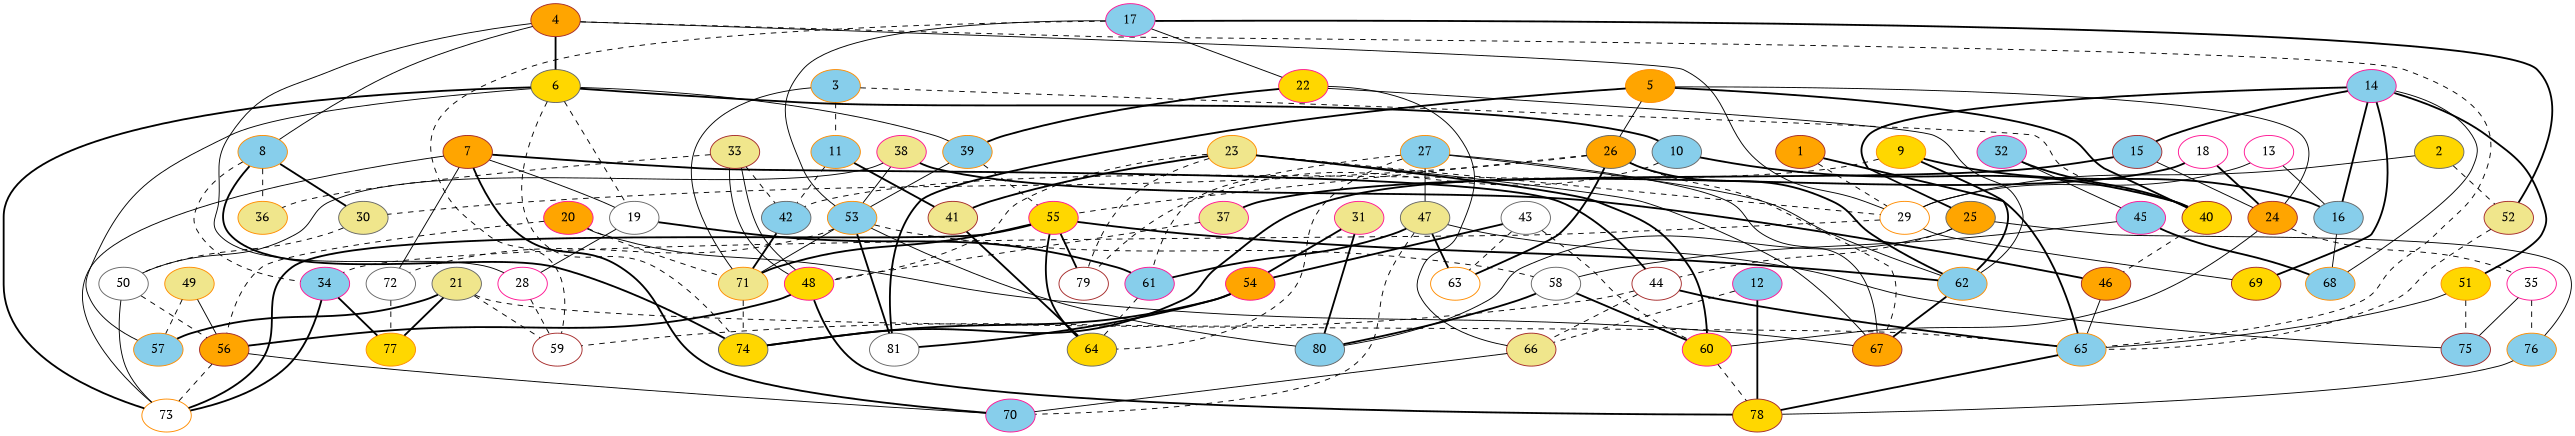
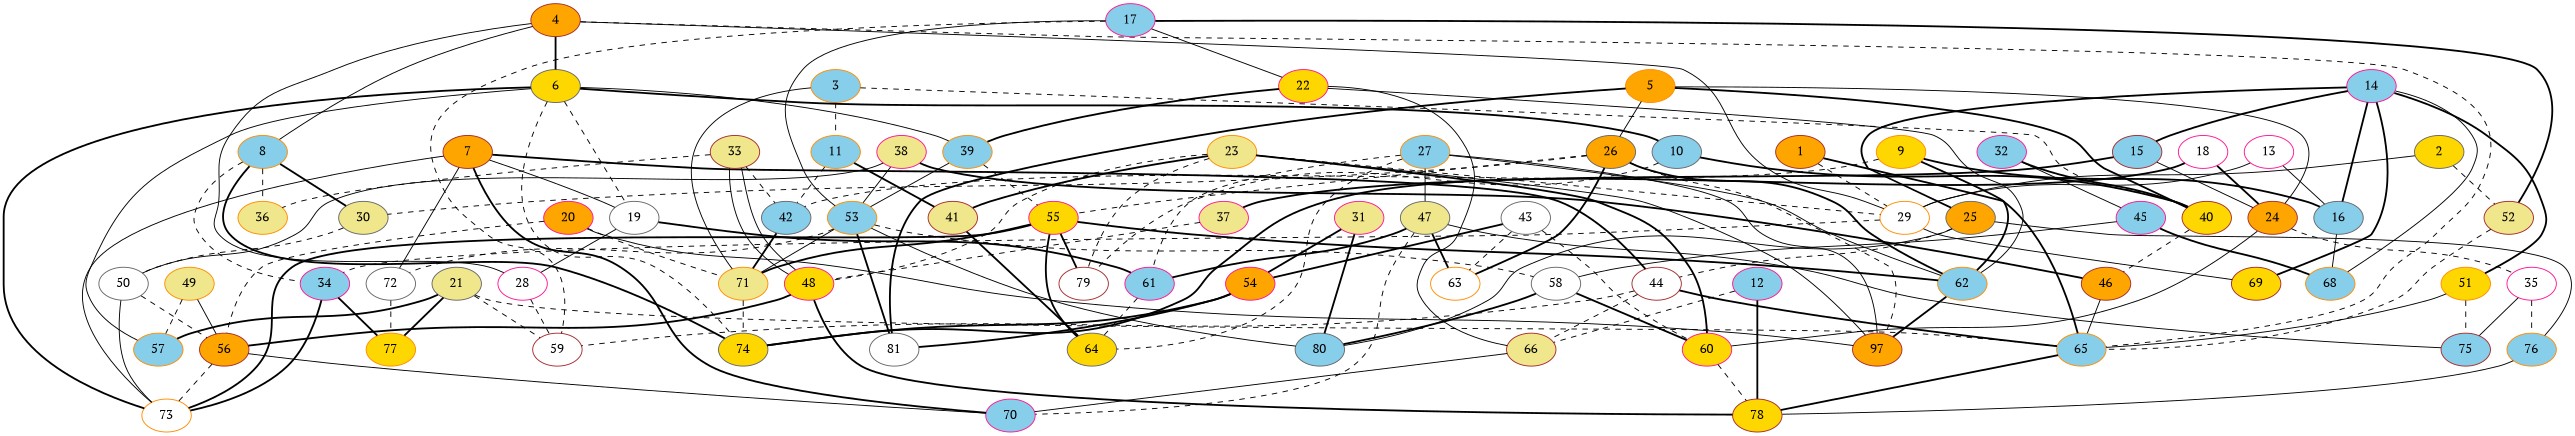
(1877, 350) -> (1877, 350)
